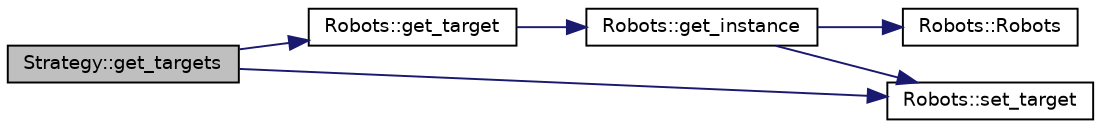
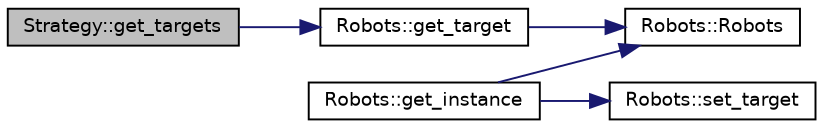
(542, 27) -> (567, 27)
(553, 82) -> none
